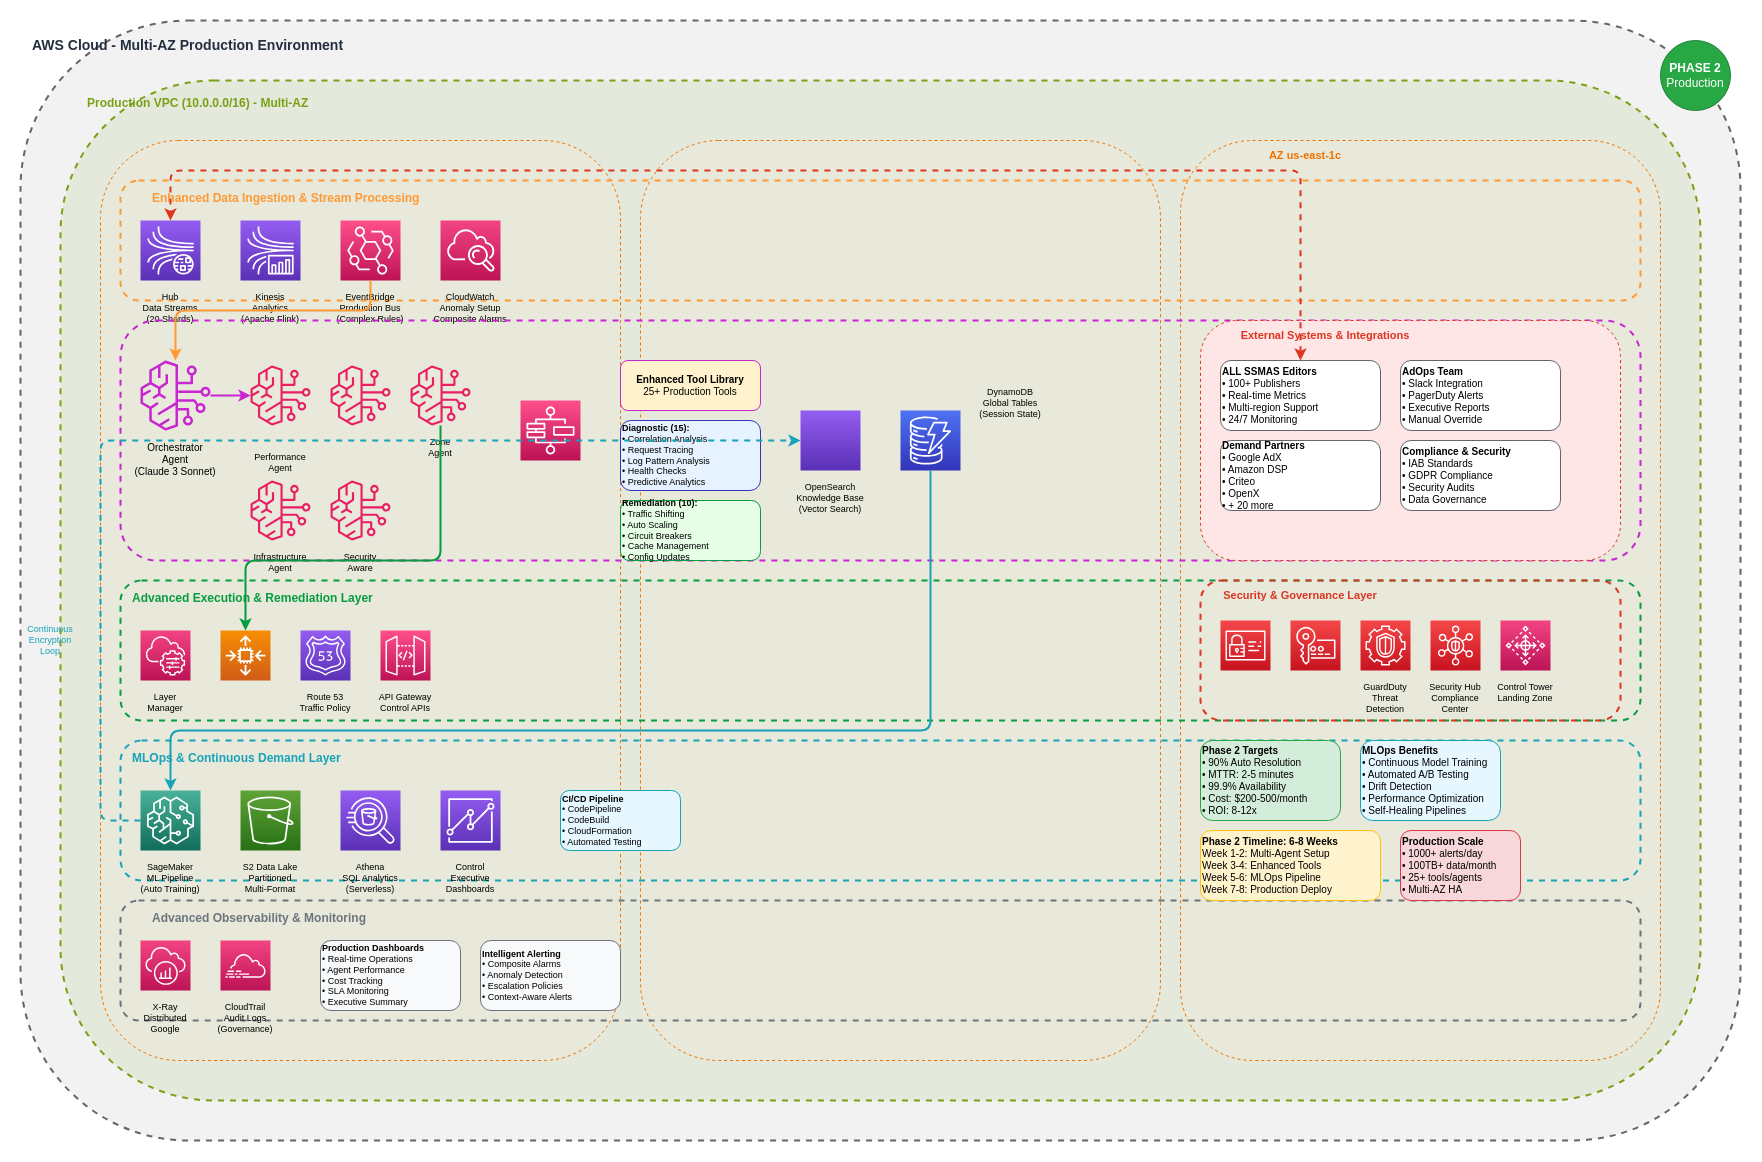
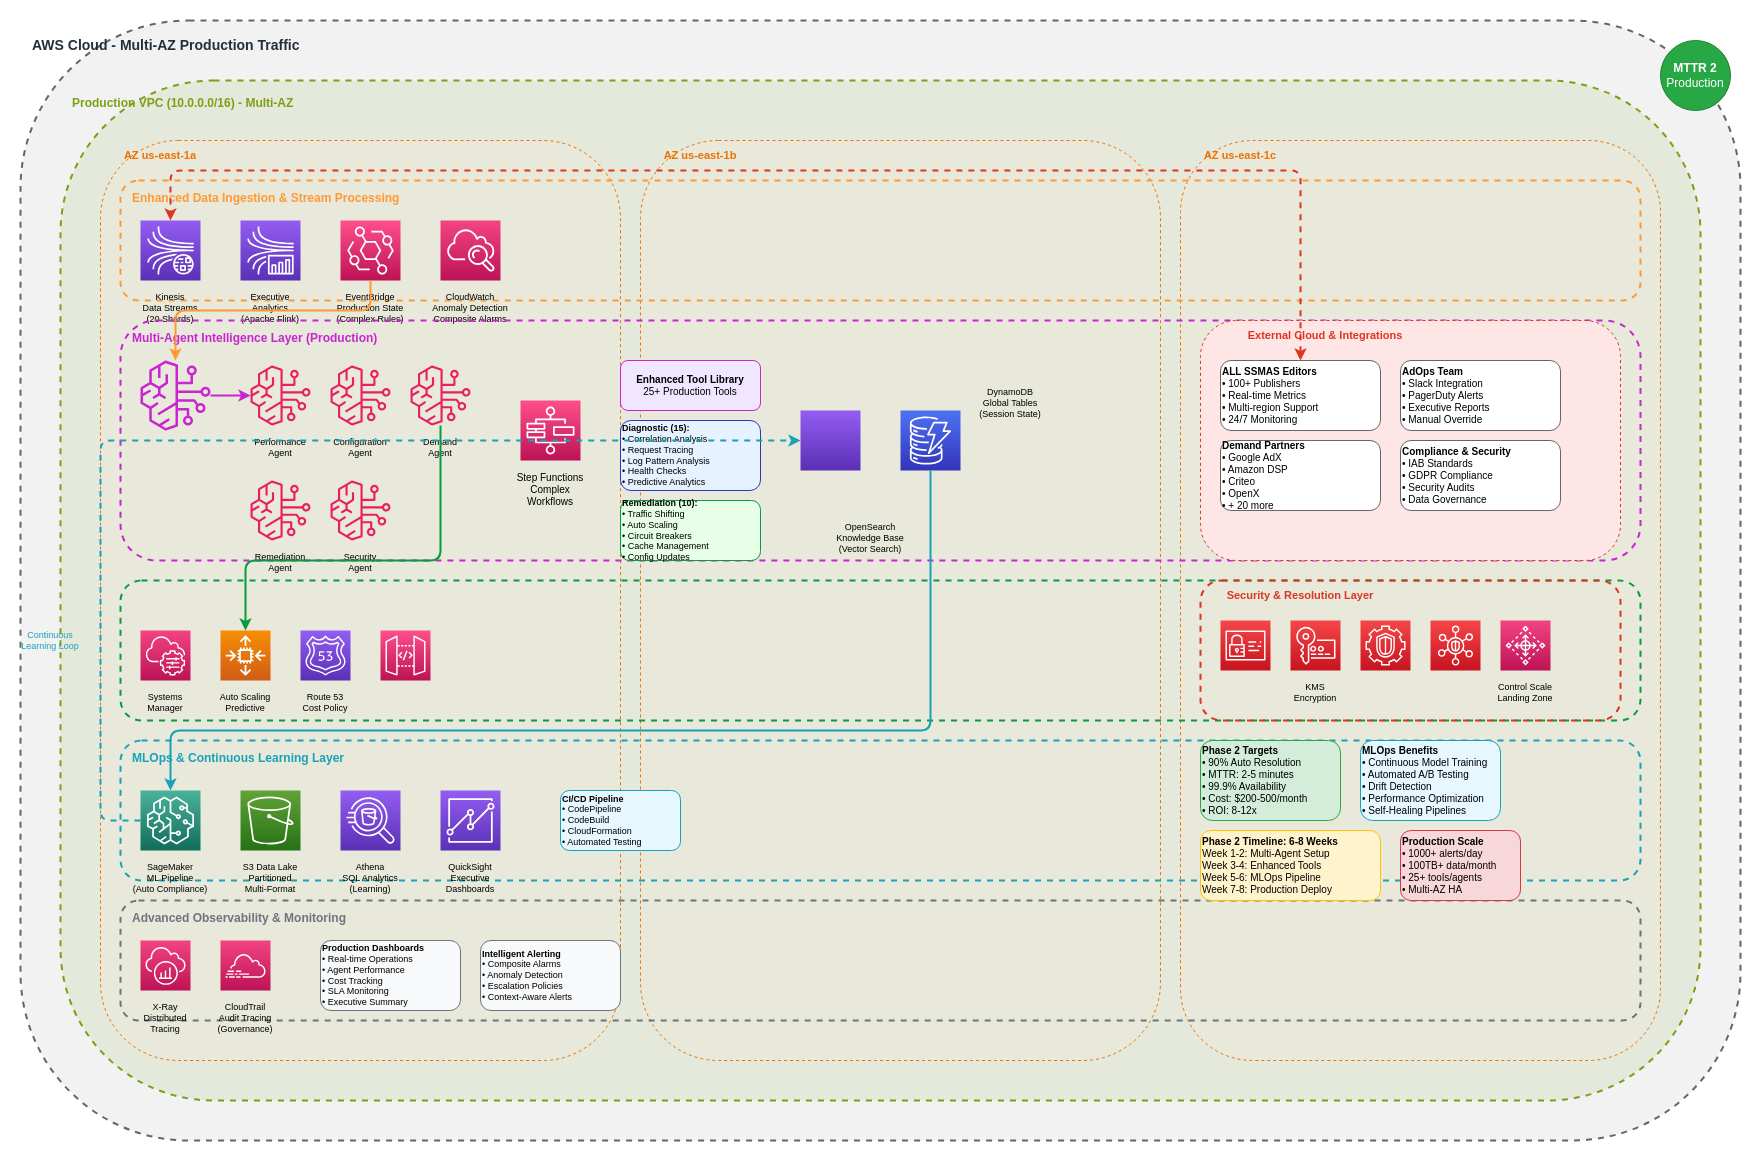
(183, 46) -> (167, 46)
(1696, 76) -> (1696, 76)
(226, 103) -> (211, 103)
none -> (161, 156)
none -> (701, 156)
(1306, 156) -> (1241, 156)
(301, 198) -> (281, 198)
(171, 309) -> (171, 309)
(271, 309) -> (271, 309)
(371, 309) -> (371, 309)
(471, 309) -> (471, 314)
(1326, 336) -> (1326, 336)
none -> (281, 338)
(691, 386) -> (691, 386)
none -> (361, 443)
(441, 448) -> (441, 448)
(176, 453) -> none
(281, 458) -> (281, 443)
none -> (551, 478)
(831, 493) -> (871, 533)
(361, 563) -> (361, 563)
(281, 569) -> (281, 563)
(1301, 596) -> (1301, 596)
(281, 598) -> none
(51, 641) -> (51, 641)
none -> (1316, 688)
(1386, 691) -> none
(1456, 691) -> none
(1526, 693) -> (1526, 693)
none -> (246, 698)
(406, 698) -> none
(166, 703) -> (166, 703)
(326, 703) -> (326, 703)
(229, 759) -> (234, 759)
(171, 879) -> (171, 884)
(271, 879) -> (271, 879)
(371, 879) -> (371, 879)
(471, 879) -> (471, 879)
(301, 918) -> (281, 918)
(166, 1019) -> (166, 1019)
(246, 1019) -> (246, 1019)
